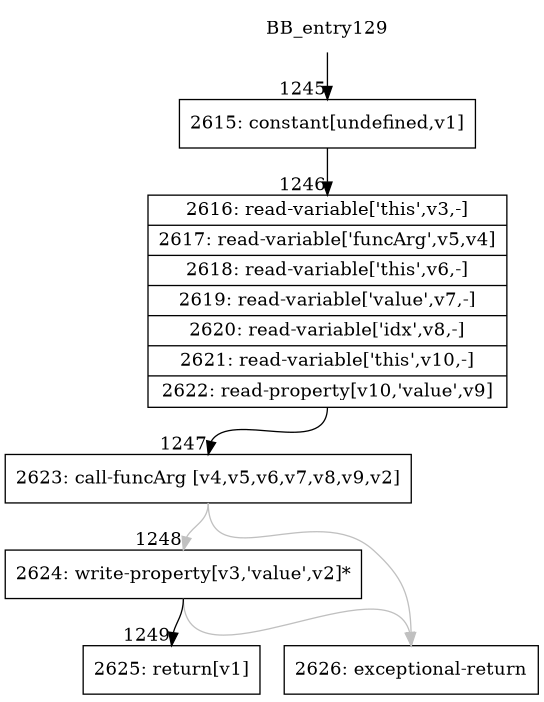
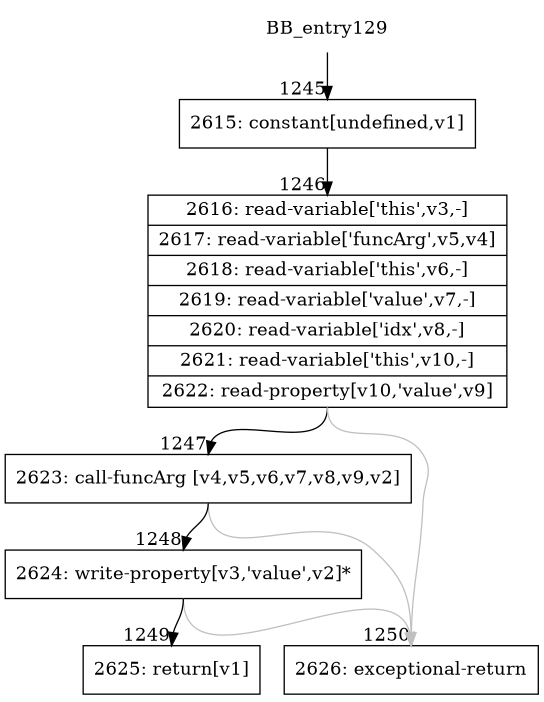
none -> (426, 485)
(201, 522) -> (201, 522)
